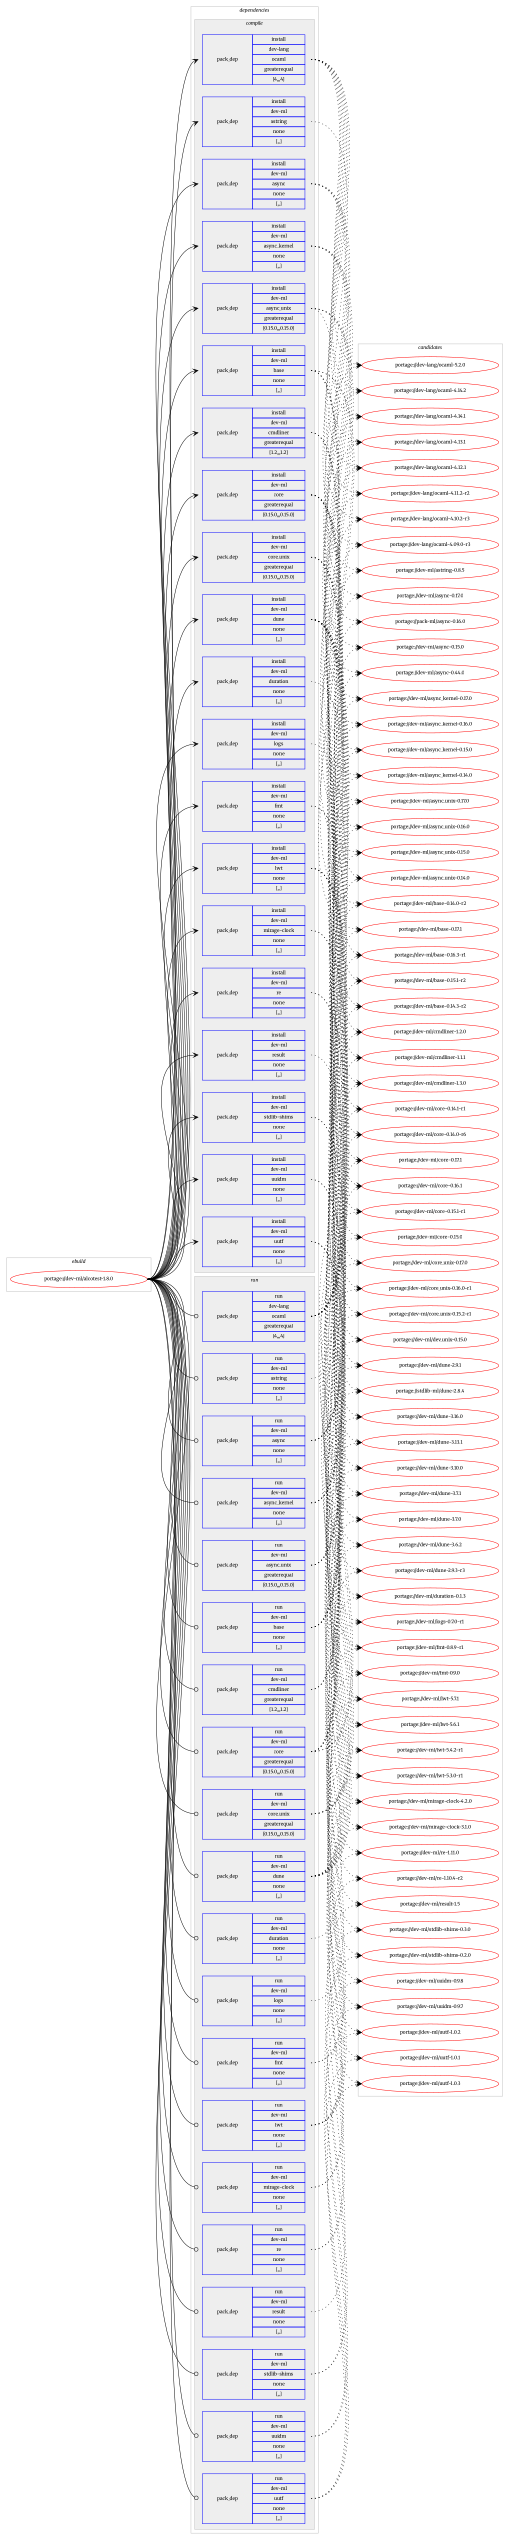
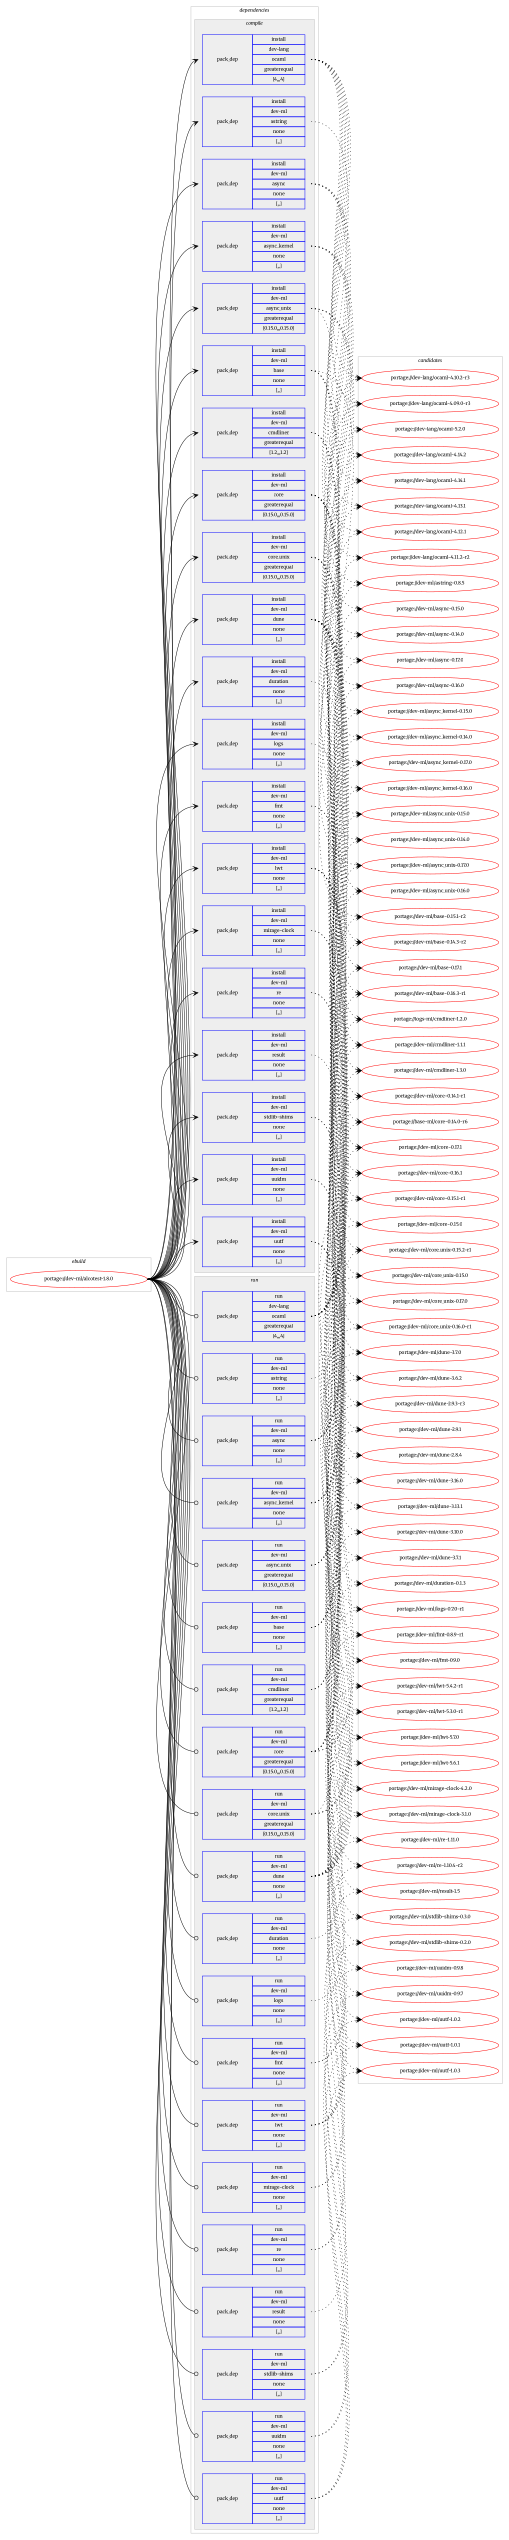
(430, 622) -> (430, 686)
(430, 673) -> (430, 635)
(430, 904) -> none
(430, 1032) -> (430, 1019)
(430, 1135) -> (430, 1122)
(430, 1340) -> (430, 1276)
(430, 1391) -> (430, 1455)
(430, 1699) -> (430, 1738)
